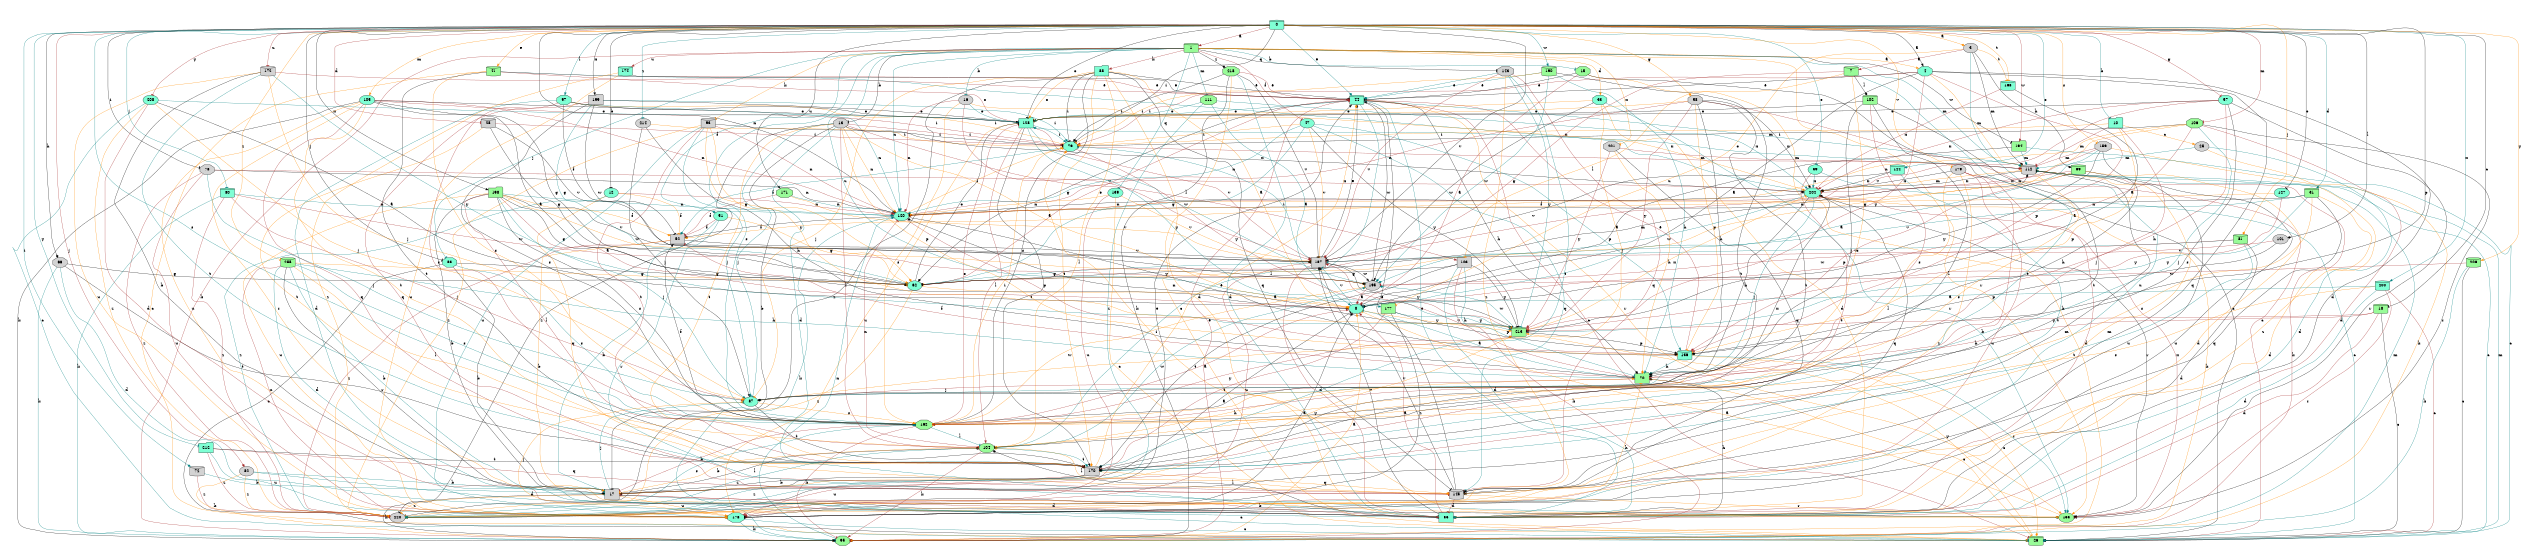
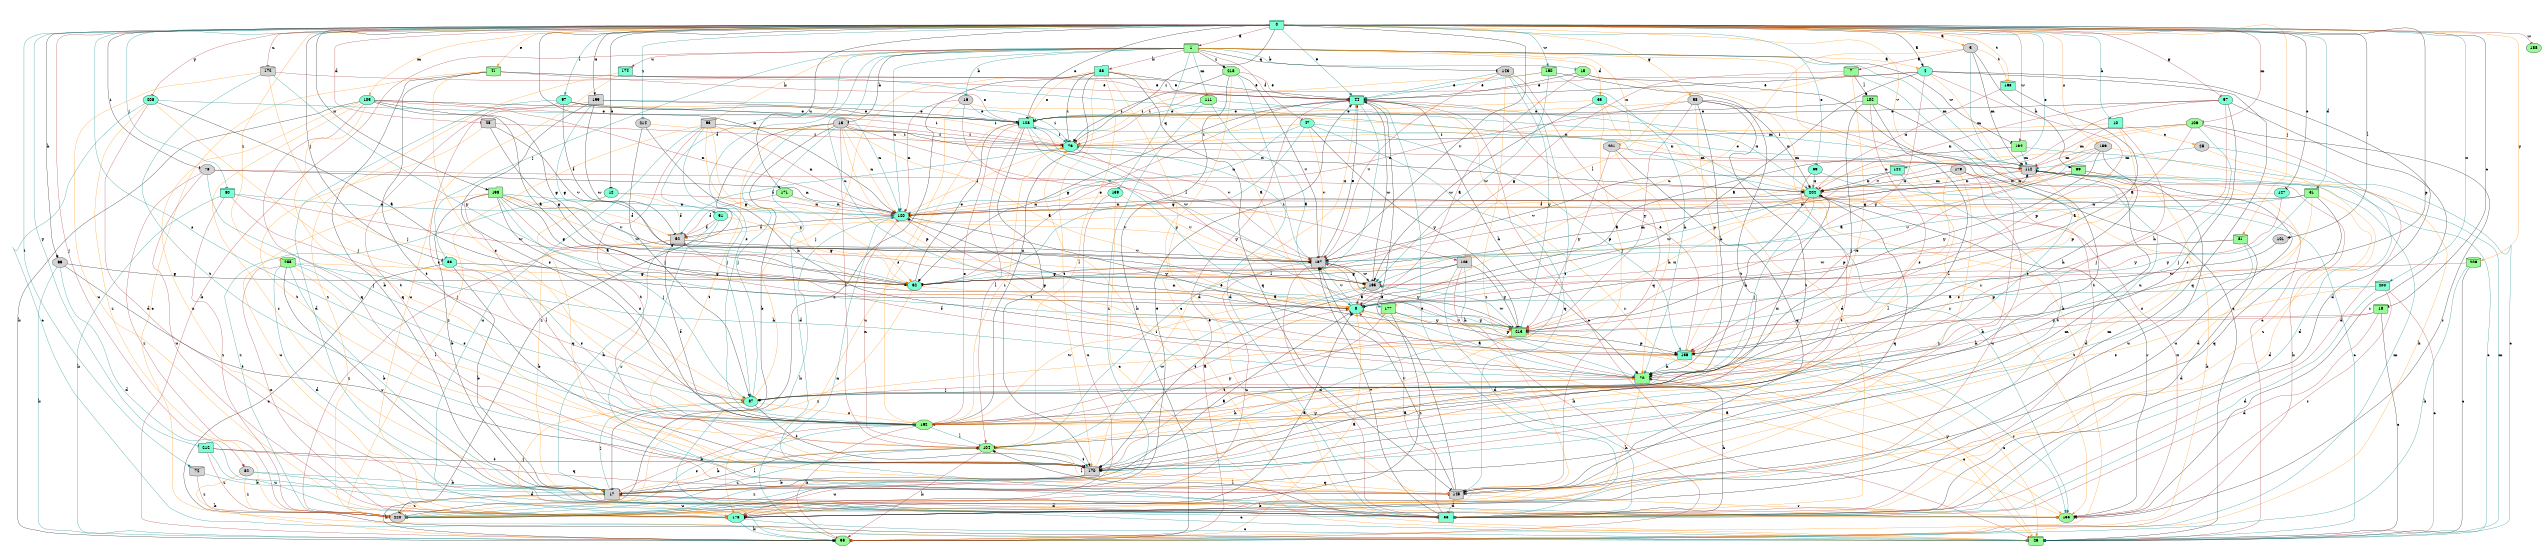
none -> (2534, 48)
(1824, 254) -> none
(231, 355) -> (382, 288)
